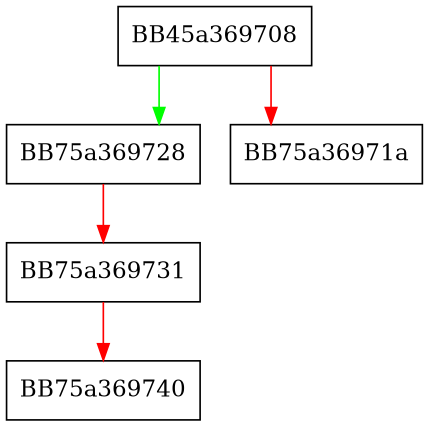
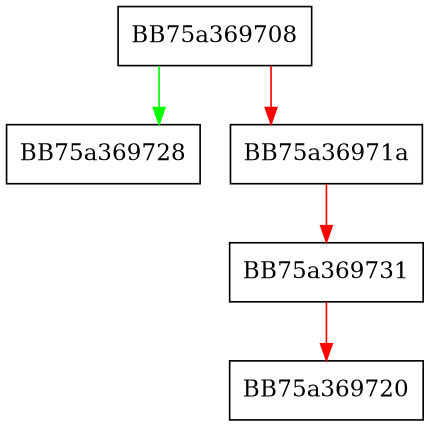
(215, 36) -> (215, 36)
(103, 205) -> (326, 205)
(103, 390) -> (326, 390)
